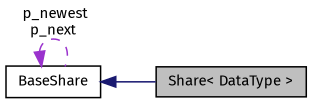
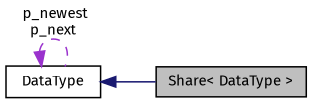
(53, 82) -> (53, 82)
